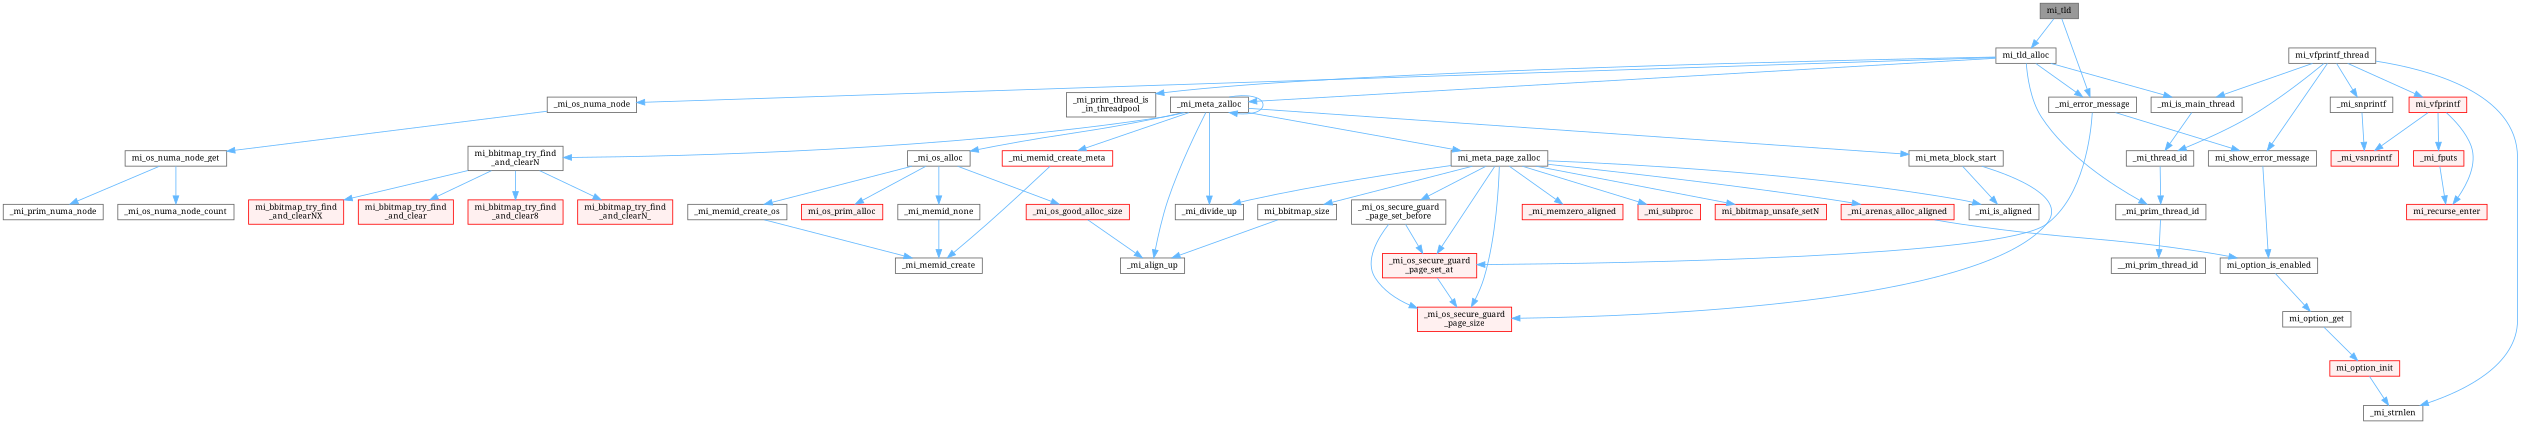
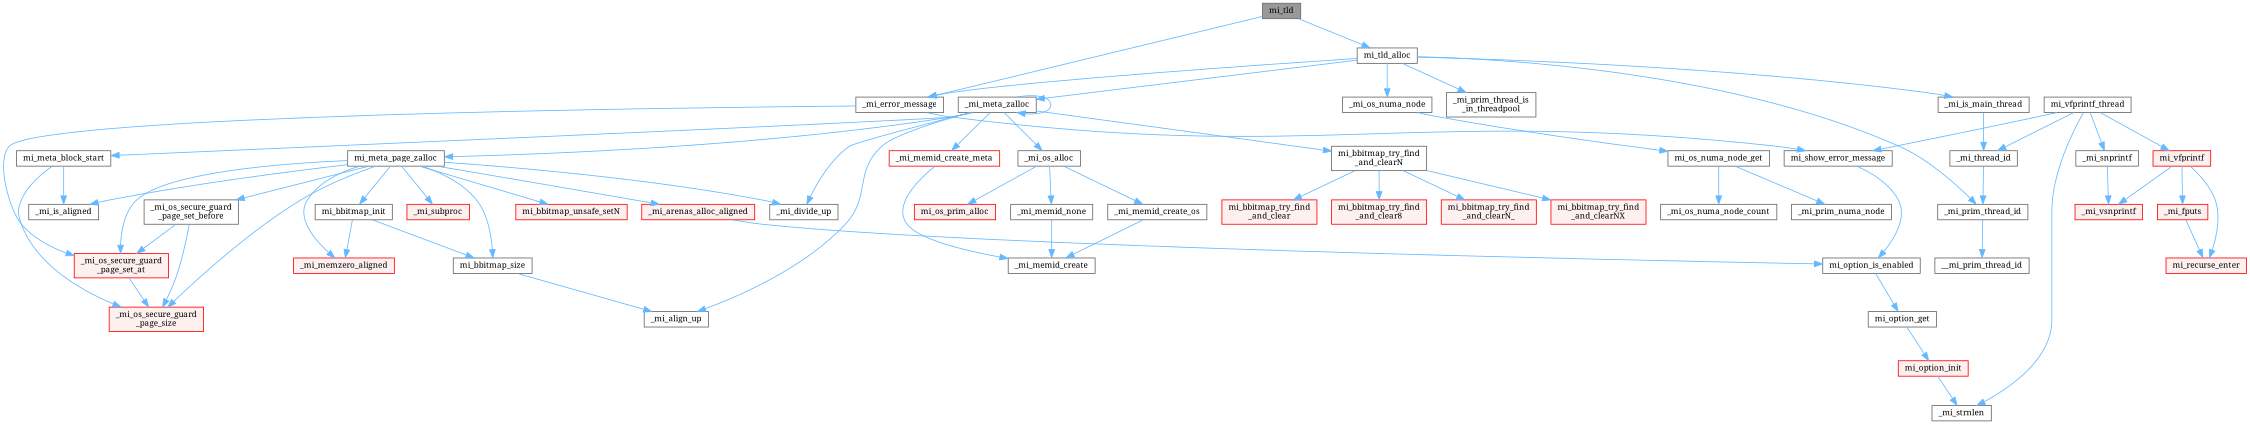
(2268, 79) -> none
none -> (354, 212)
(1078, 212) -> none
